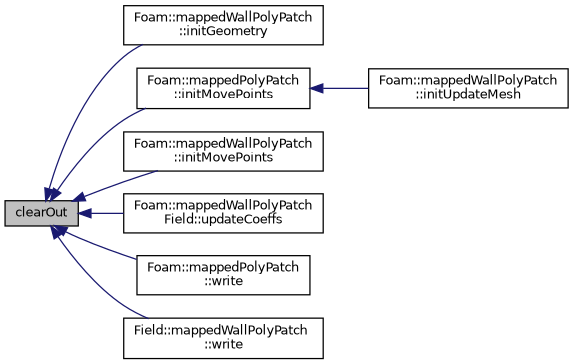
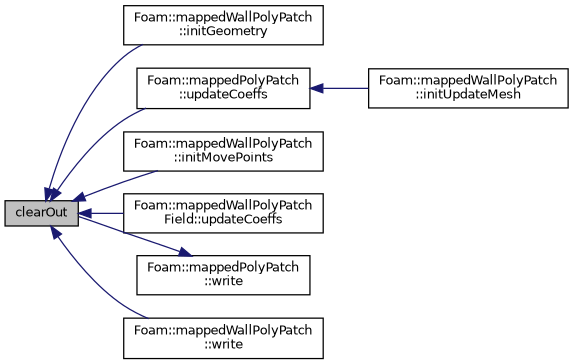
(223, 88) -> (223, 88)
(101, 247) -> (129, 234)
(223, 338) -> (223, 338)
